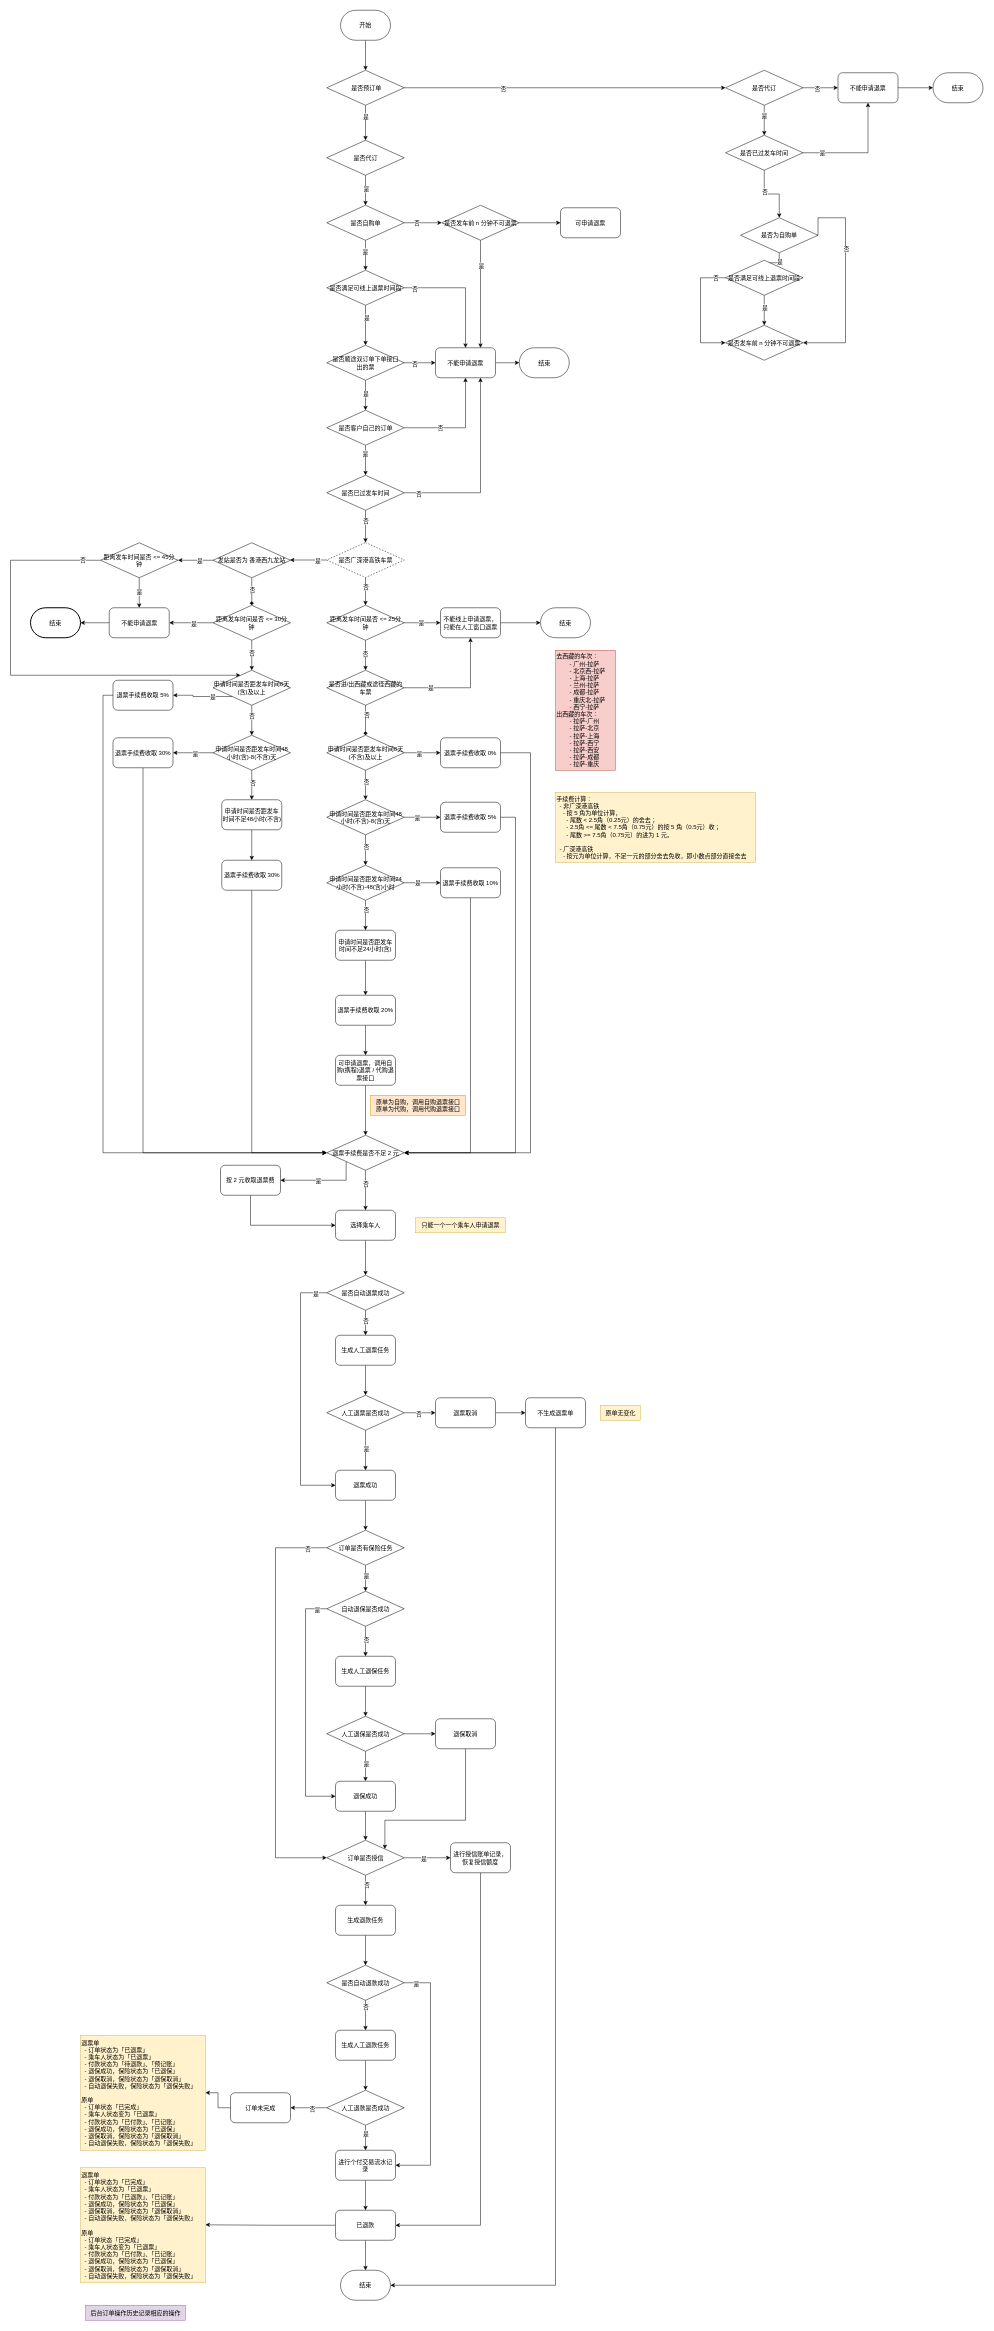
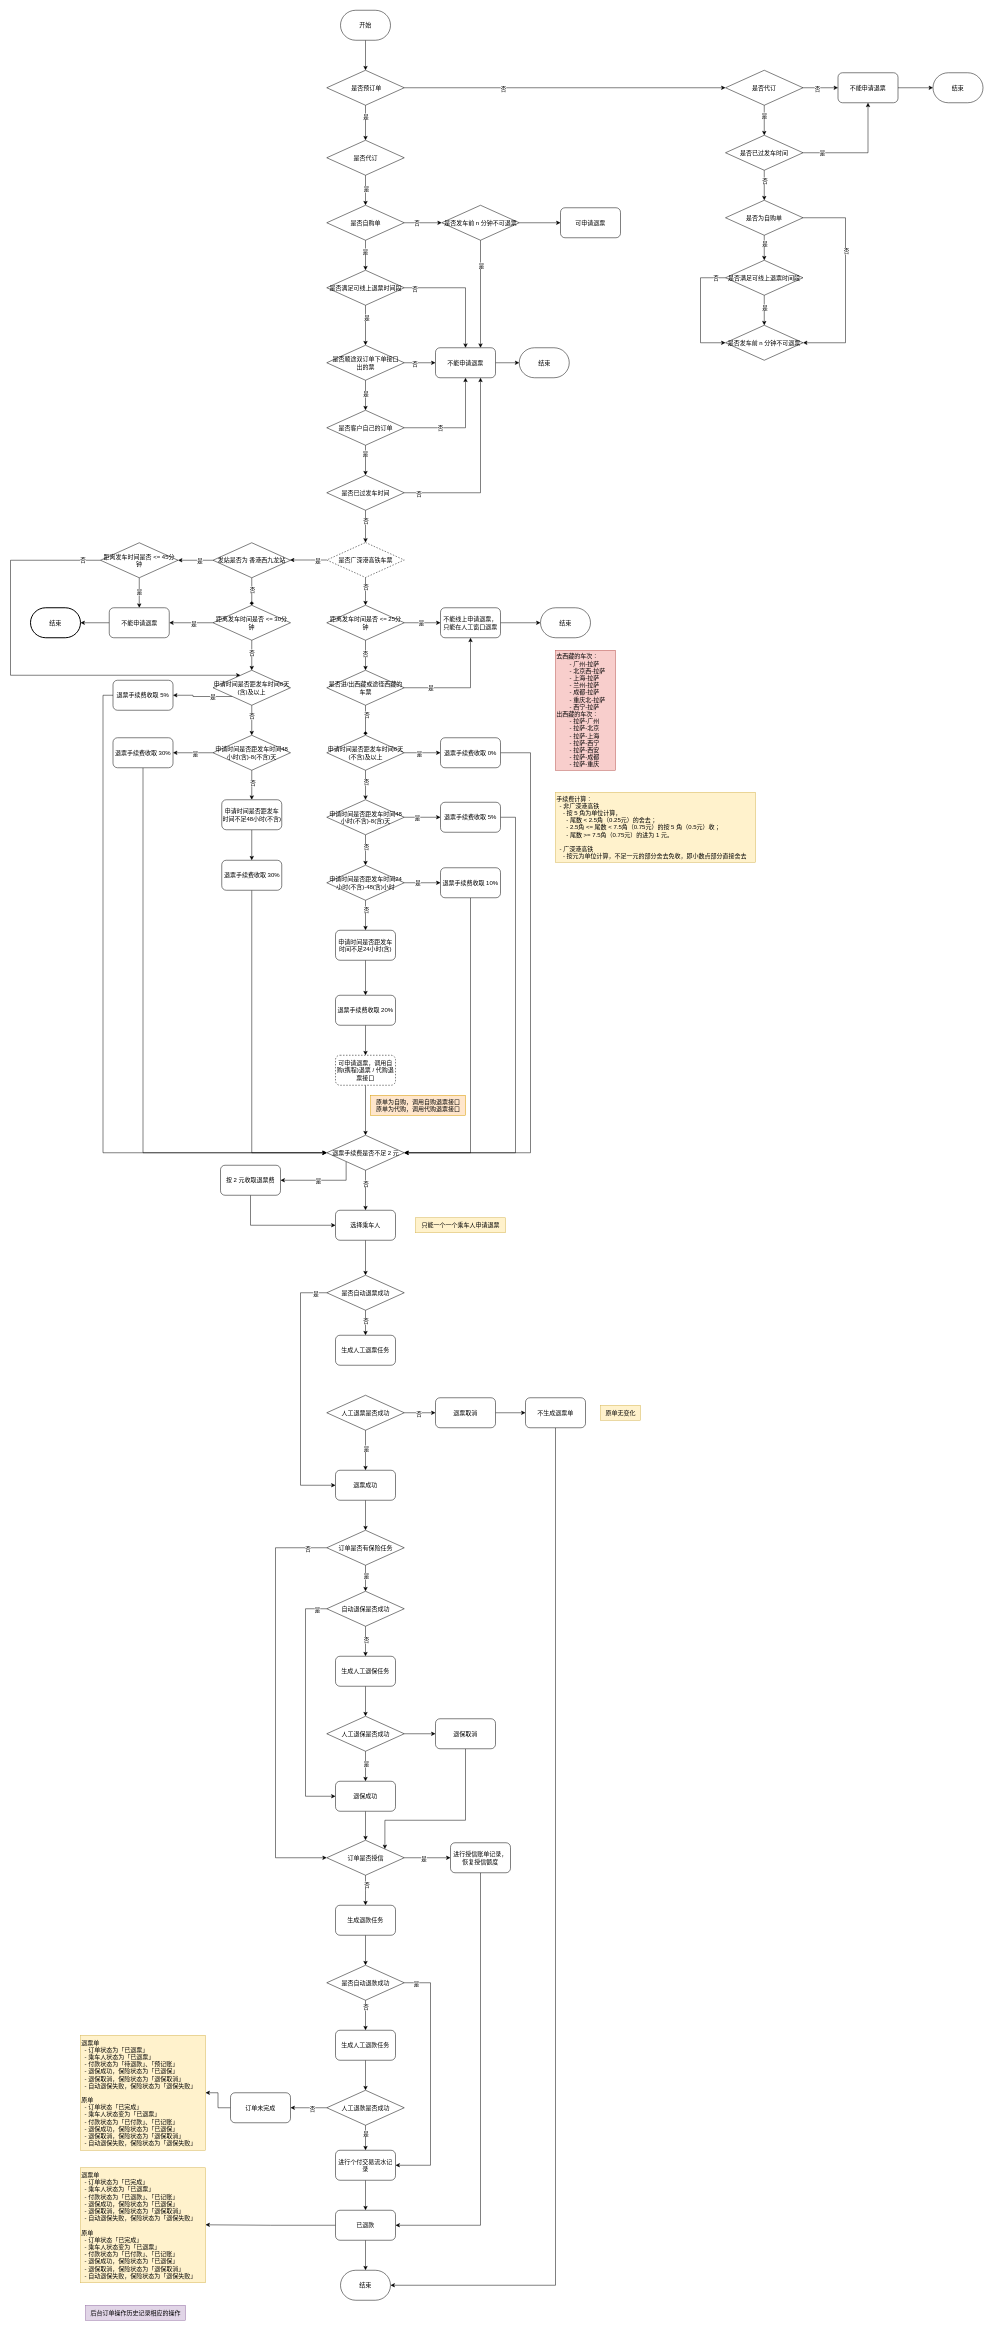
(779, 235) -> (764, 218)
(365, 1070) -> (365, 1070)
(365, 1390) -> none
